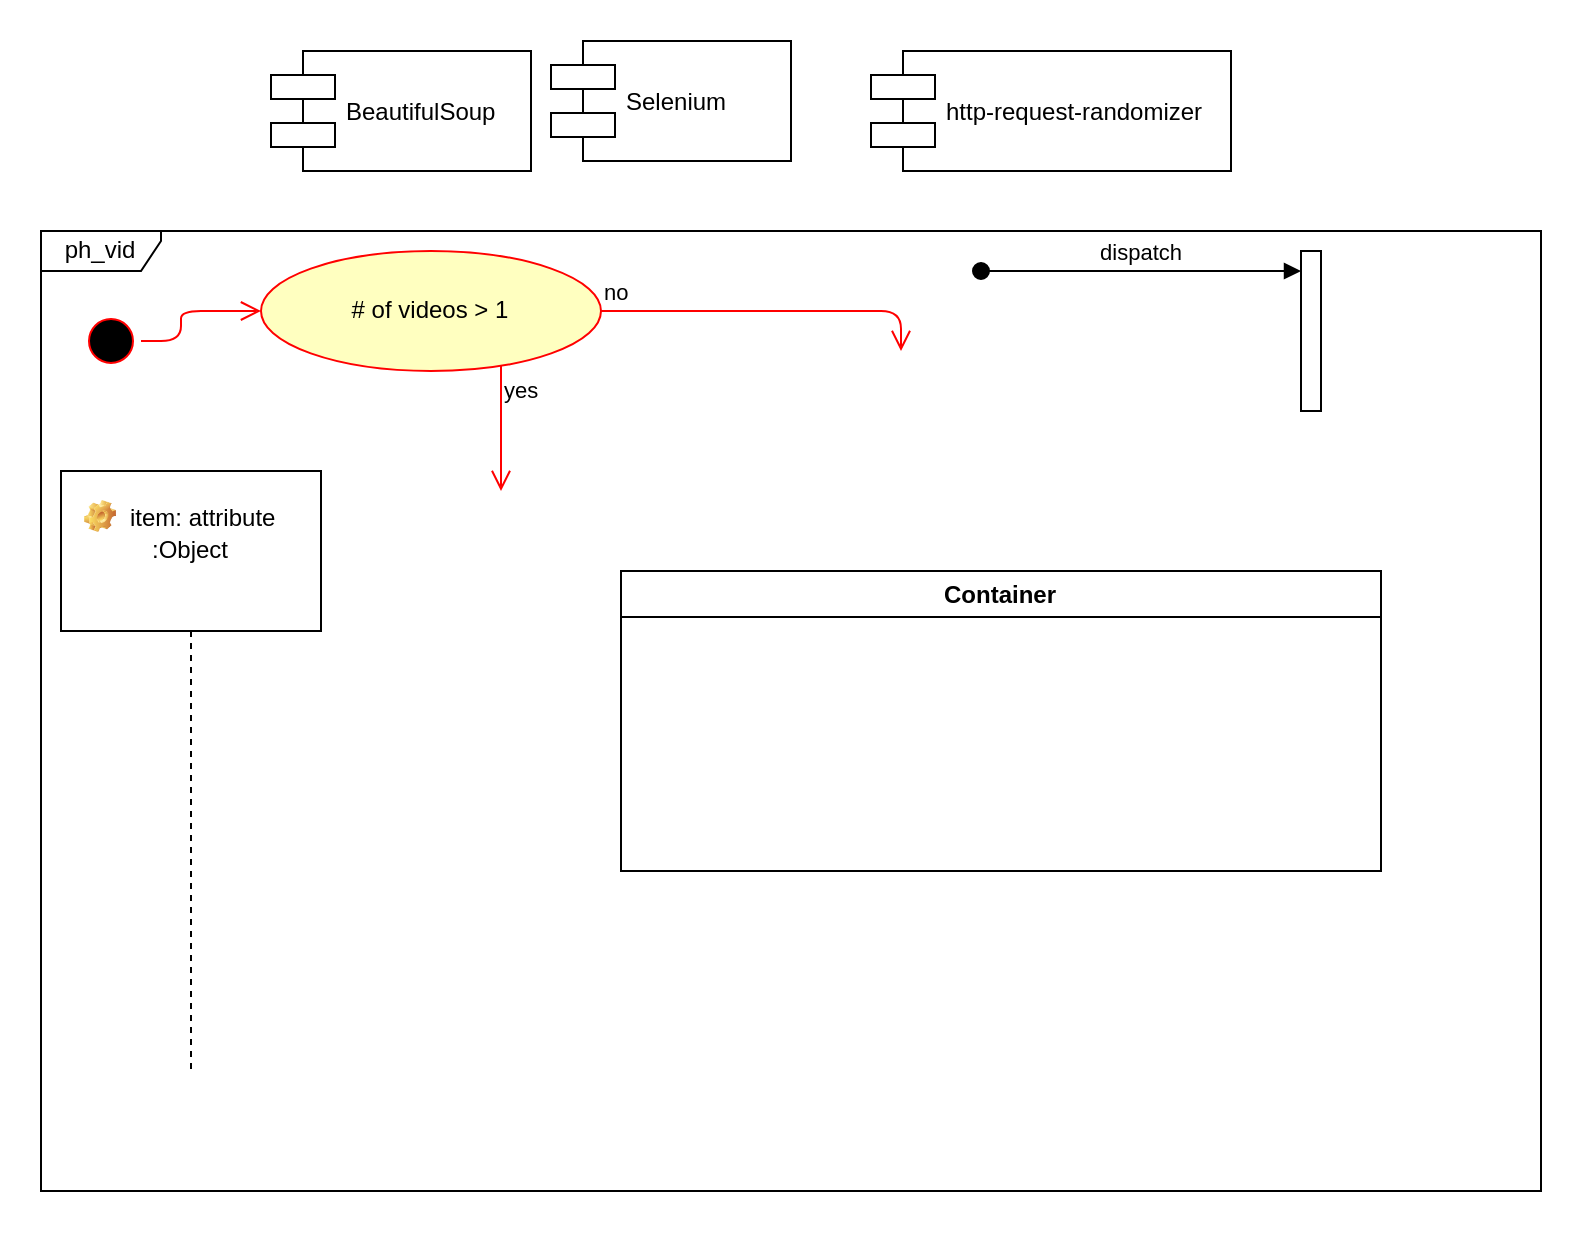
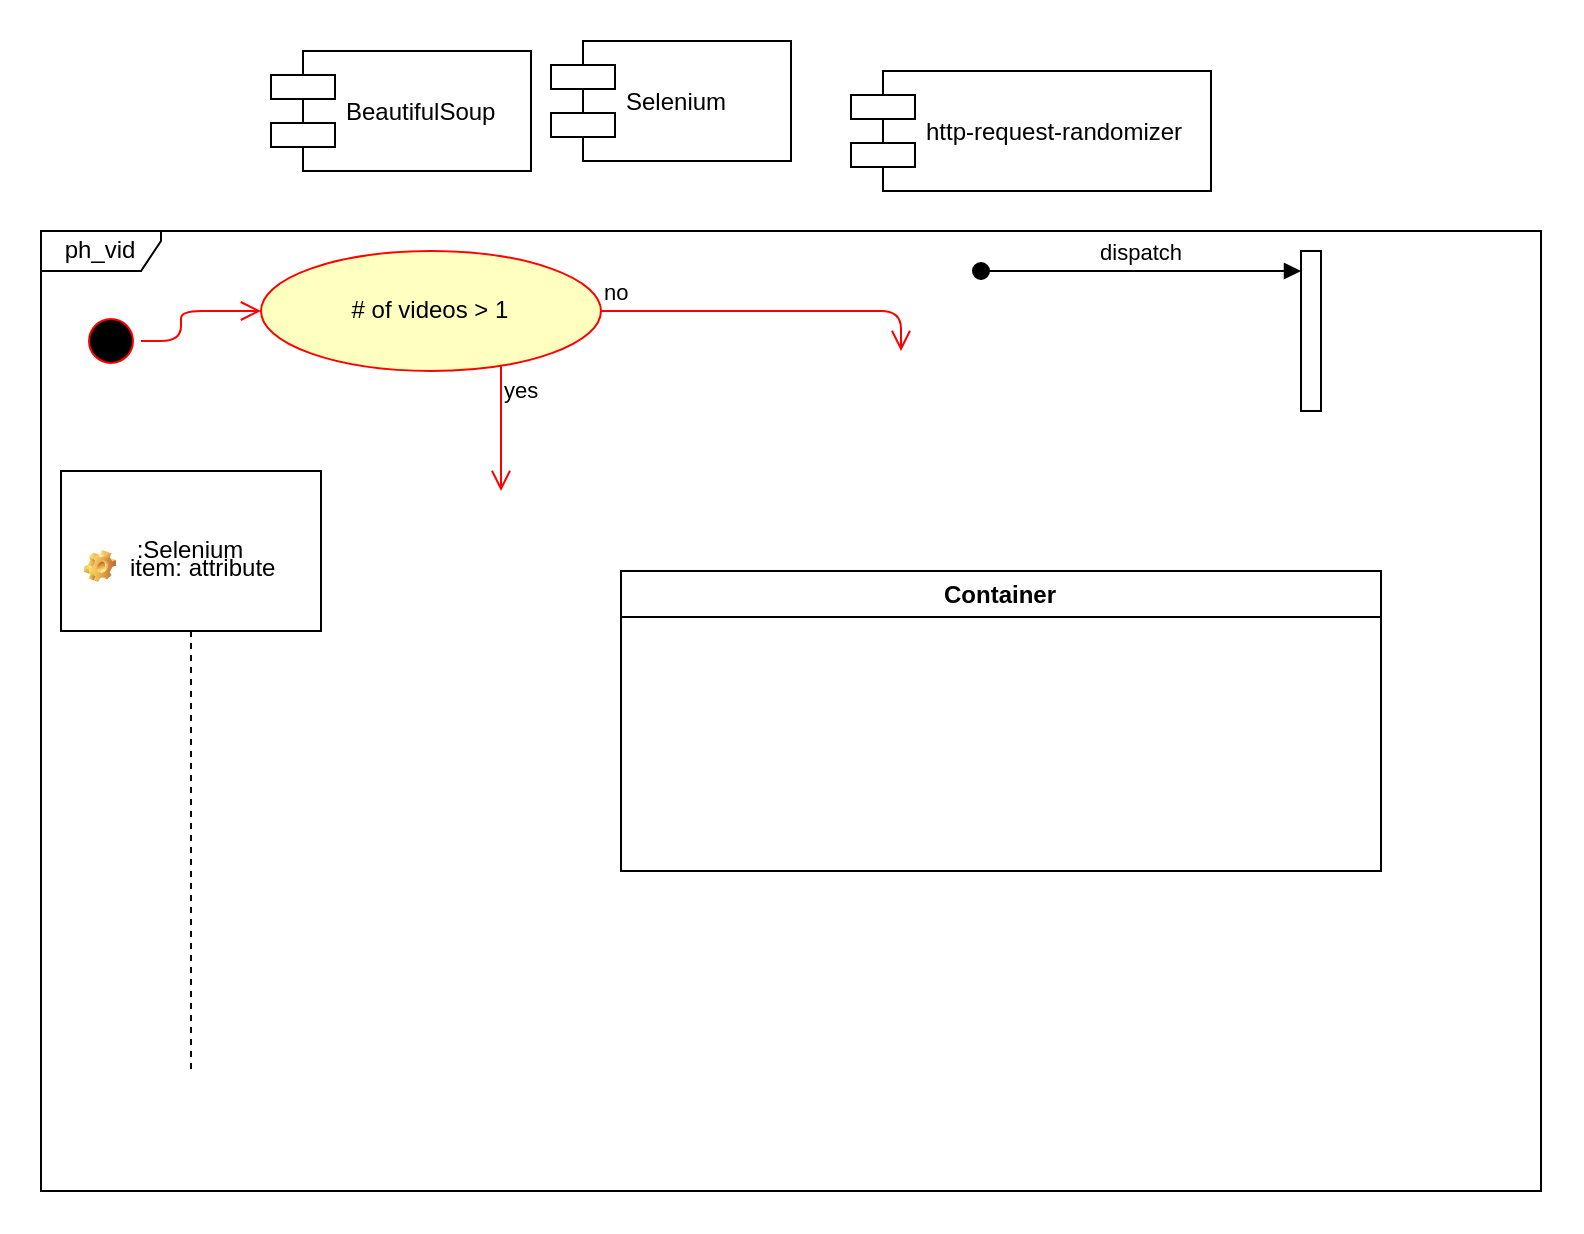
(1051, 111) -> (1031, 131)
(191, 517) -> (191, 567)
(191, 551) -> (191, 551)
